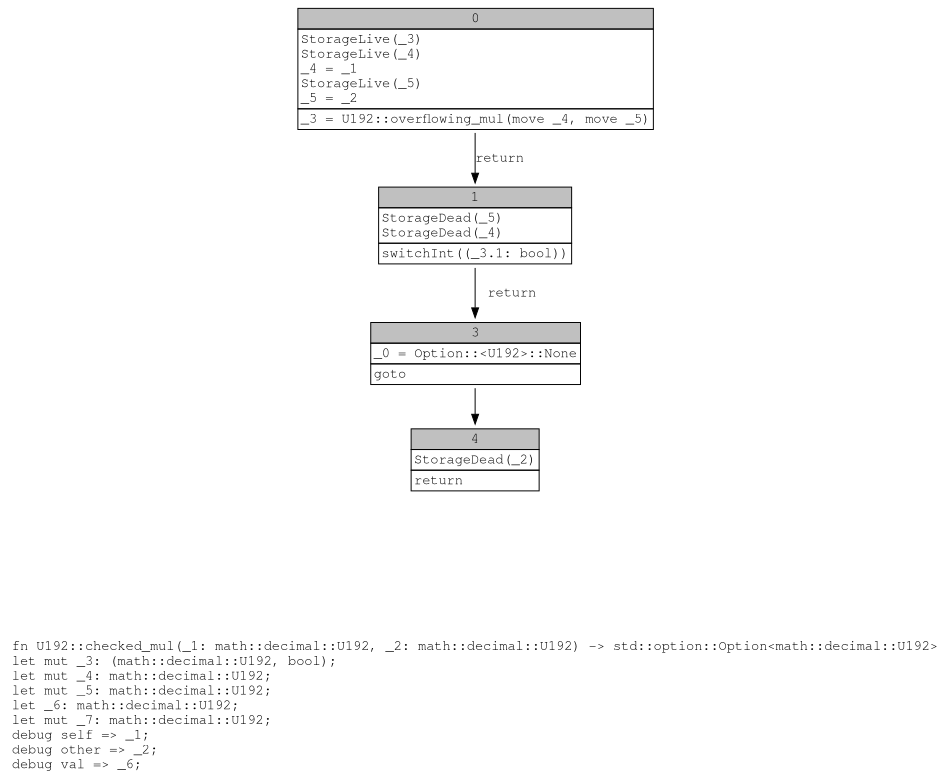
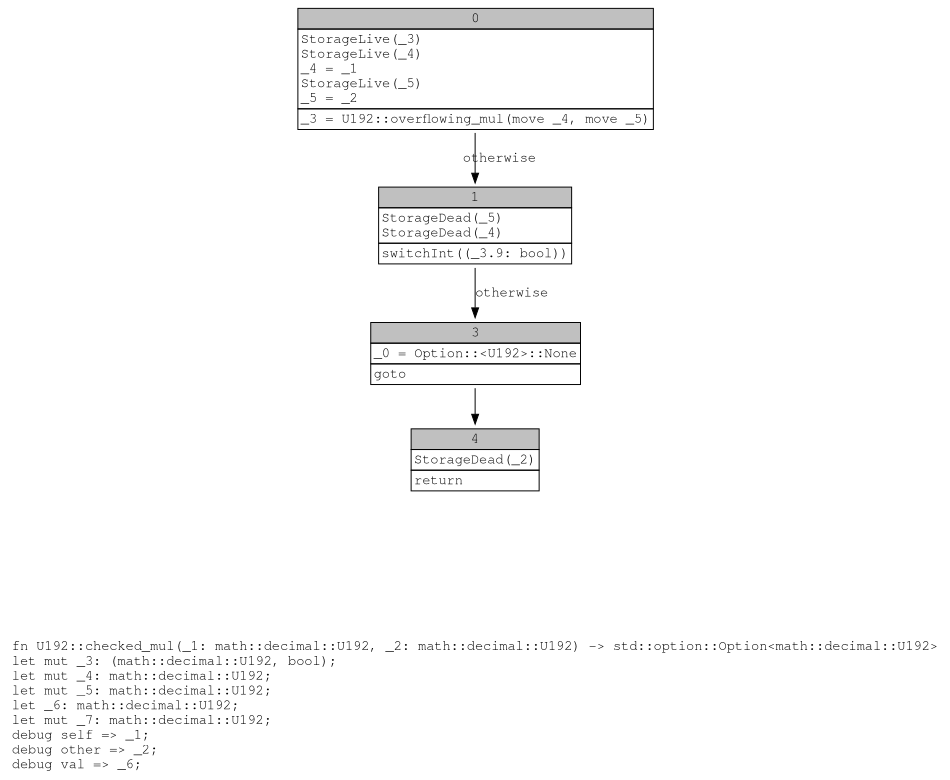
(500, 158) -> (500, 158)
(475, 253) -> (475, 253)
(512, 293) -> (512, 293)
